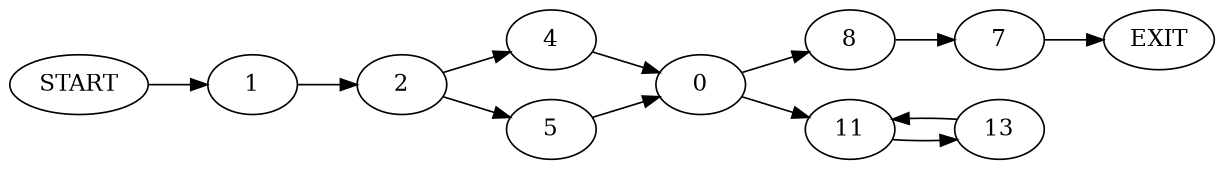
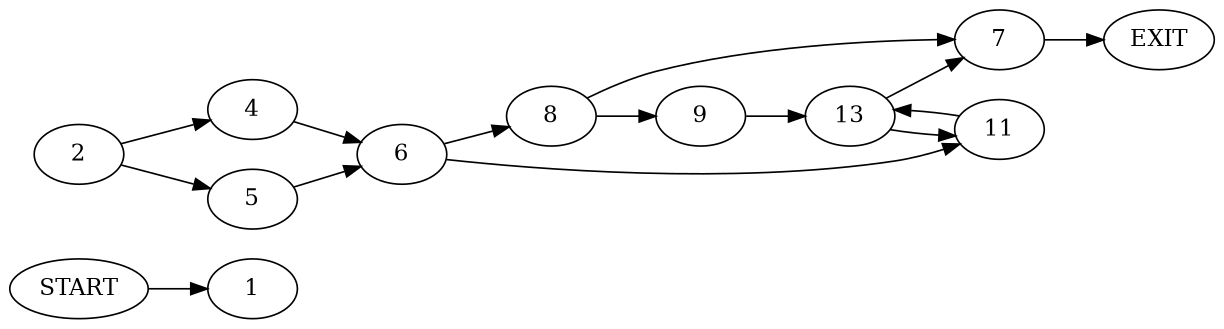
none -> (917, 82)
(319, 85) -> none
(701, 85) -> (402, 154)
none -> (701, 116)
